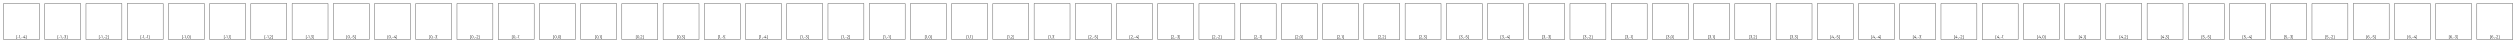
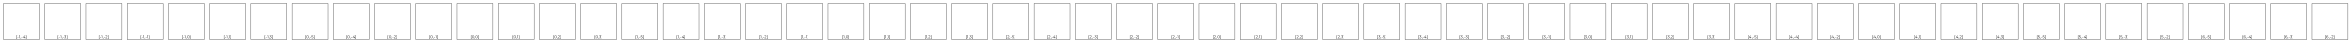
(269, 21) -> none
(434, 21) -> none
(1918, 21) -> none
(2000, 21) -> none
